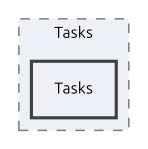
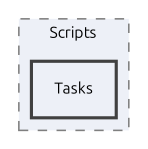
(74, 34) -> (74, 34)
